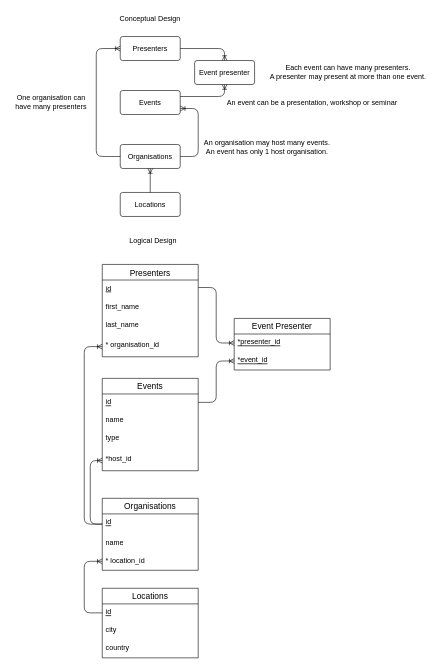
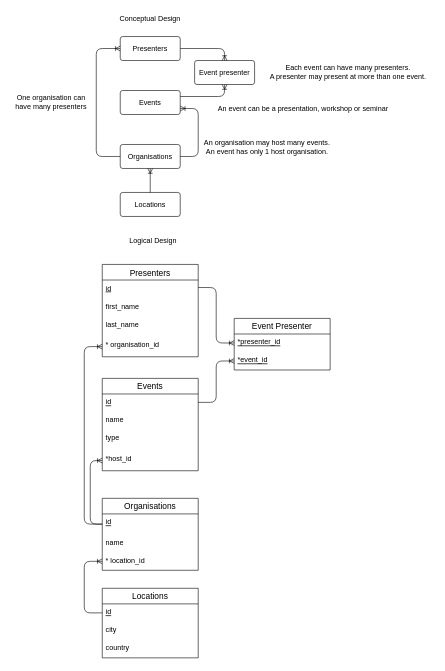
(312, 102) -> (303, 108)
